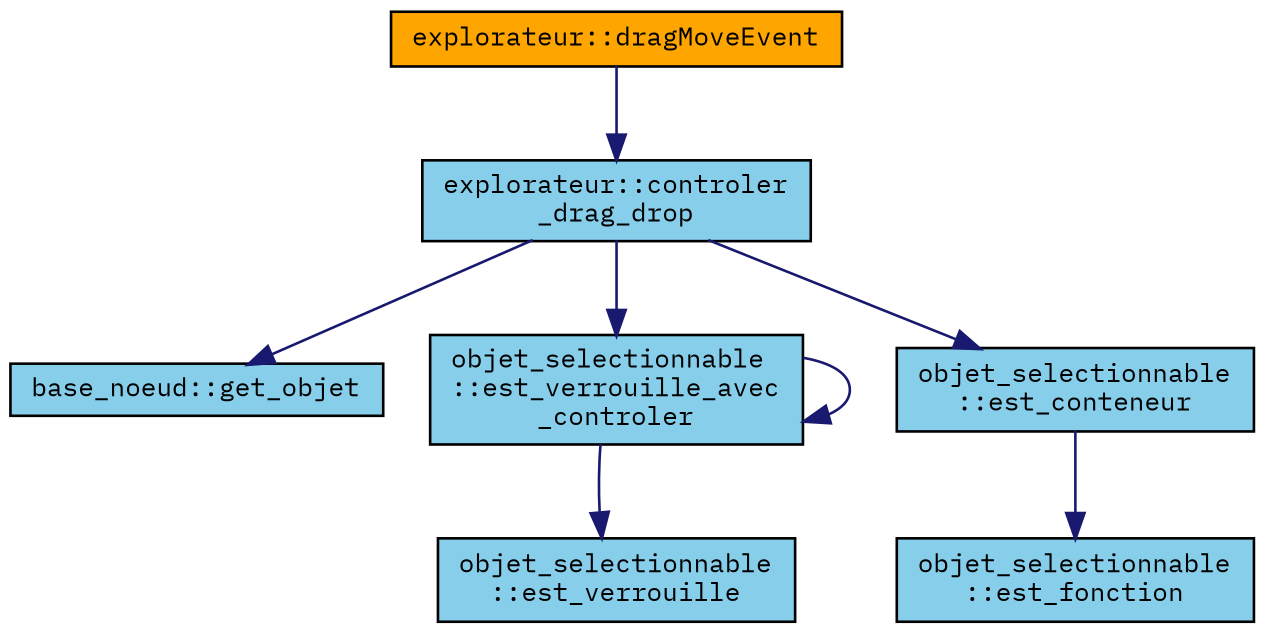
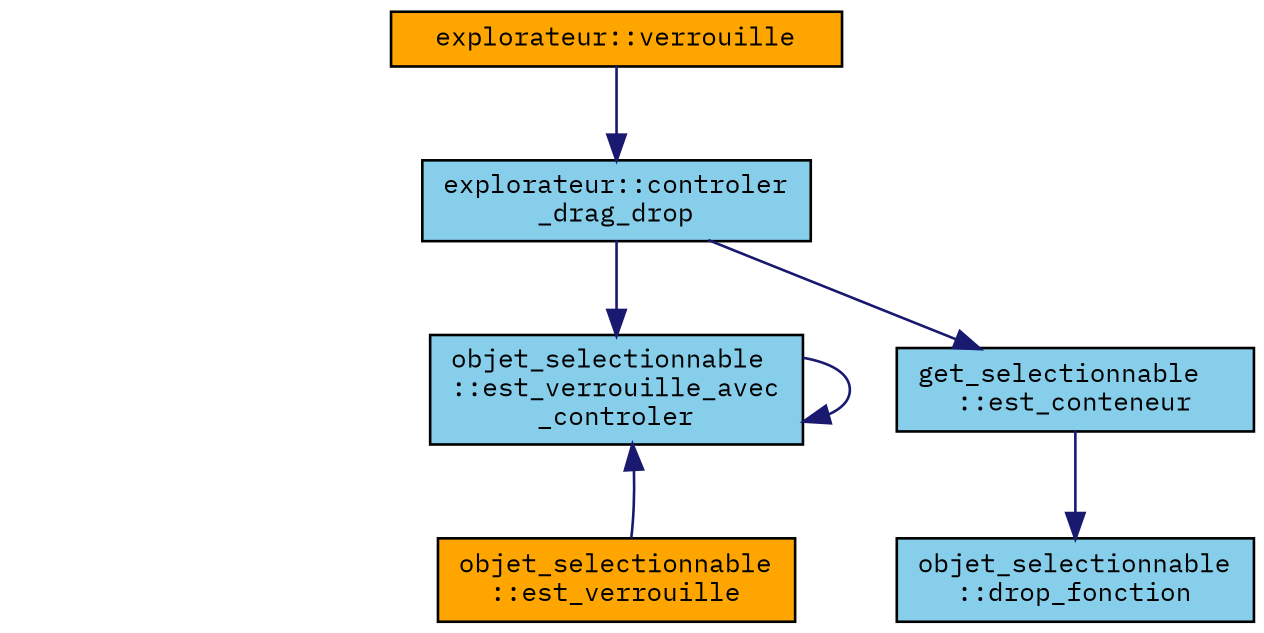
(617, 39) -> (617, 39)
(197, 390) -> none
(1075, 390) -> (1075, 390)
(599, 478) -> (634, 505)
(617, 580) -> (617, 580)
(1075, 580) -> (1075, 580)
